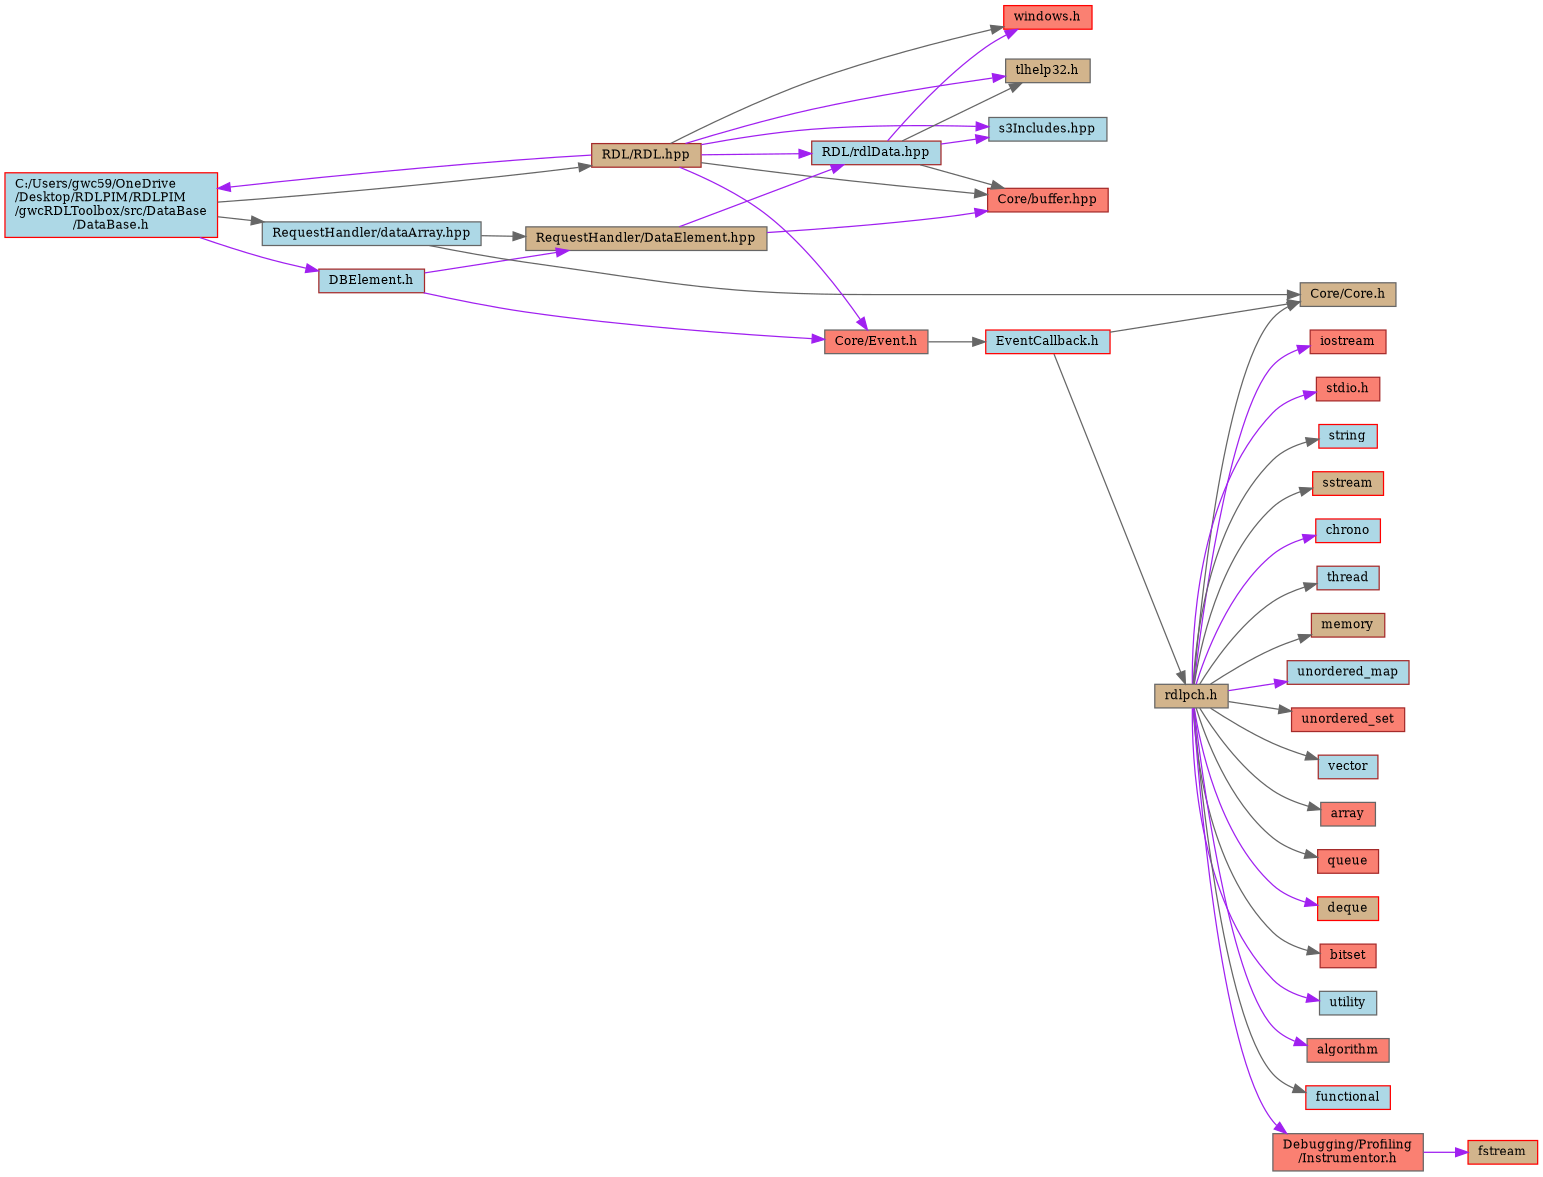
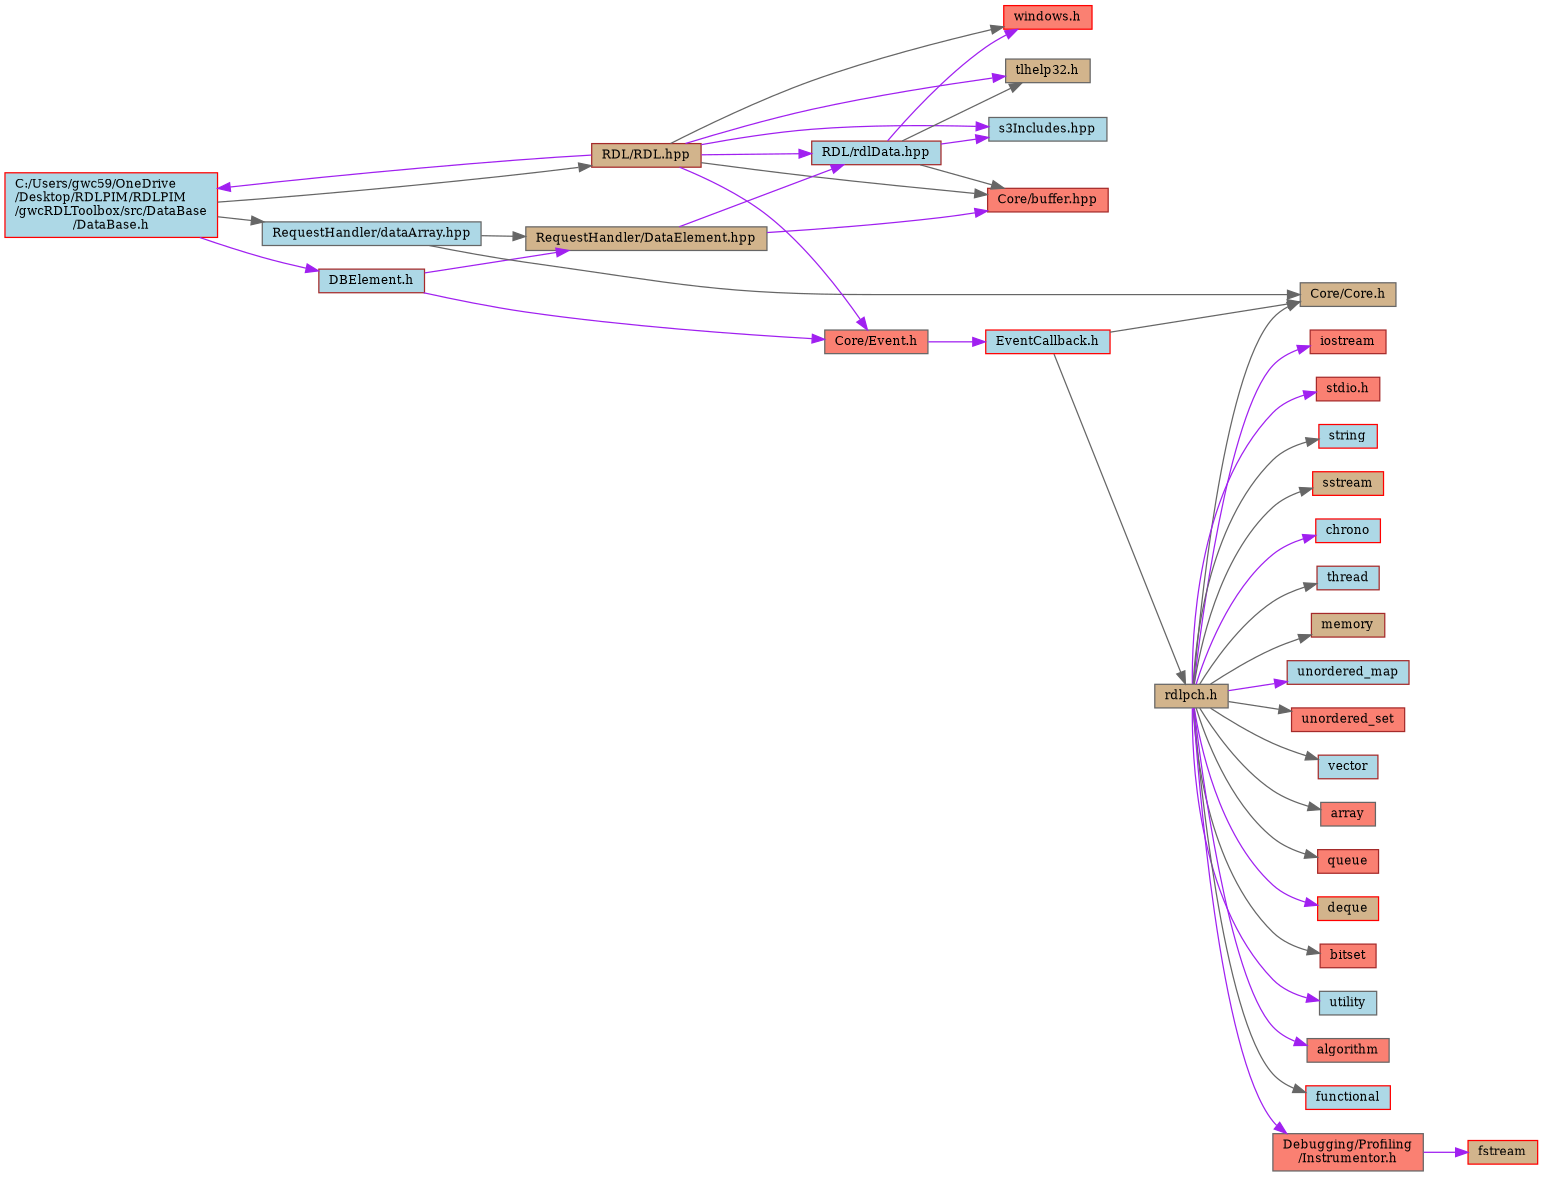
(951, 342) -> (951, 342)
